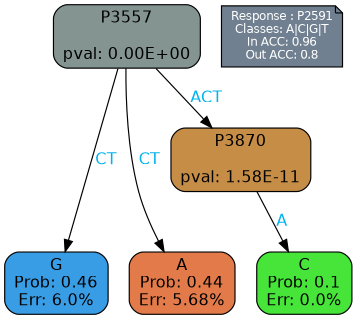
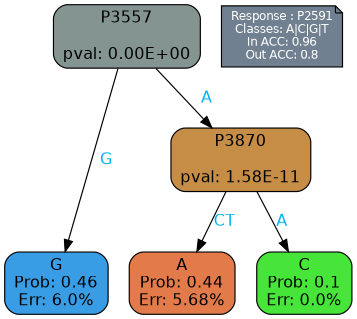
(207, 98) -> (207, 98)
(132, 157) -> (214, 216)
(106, 160) -> (106, 160)
